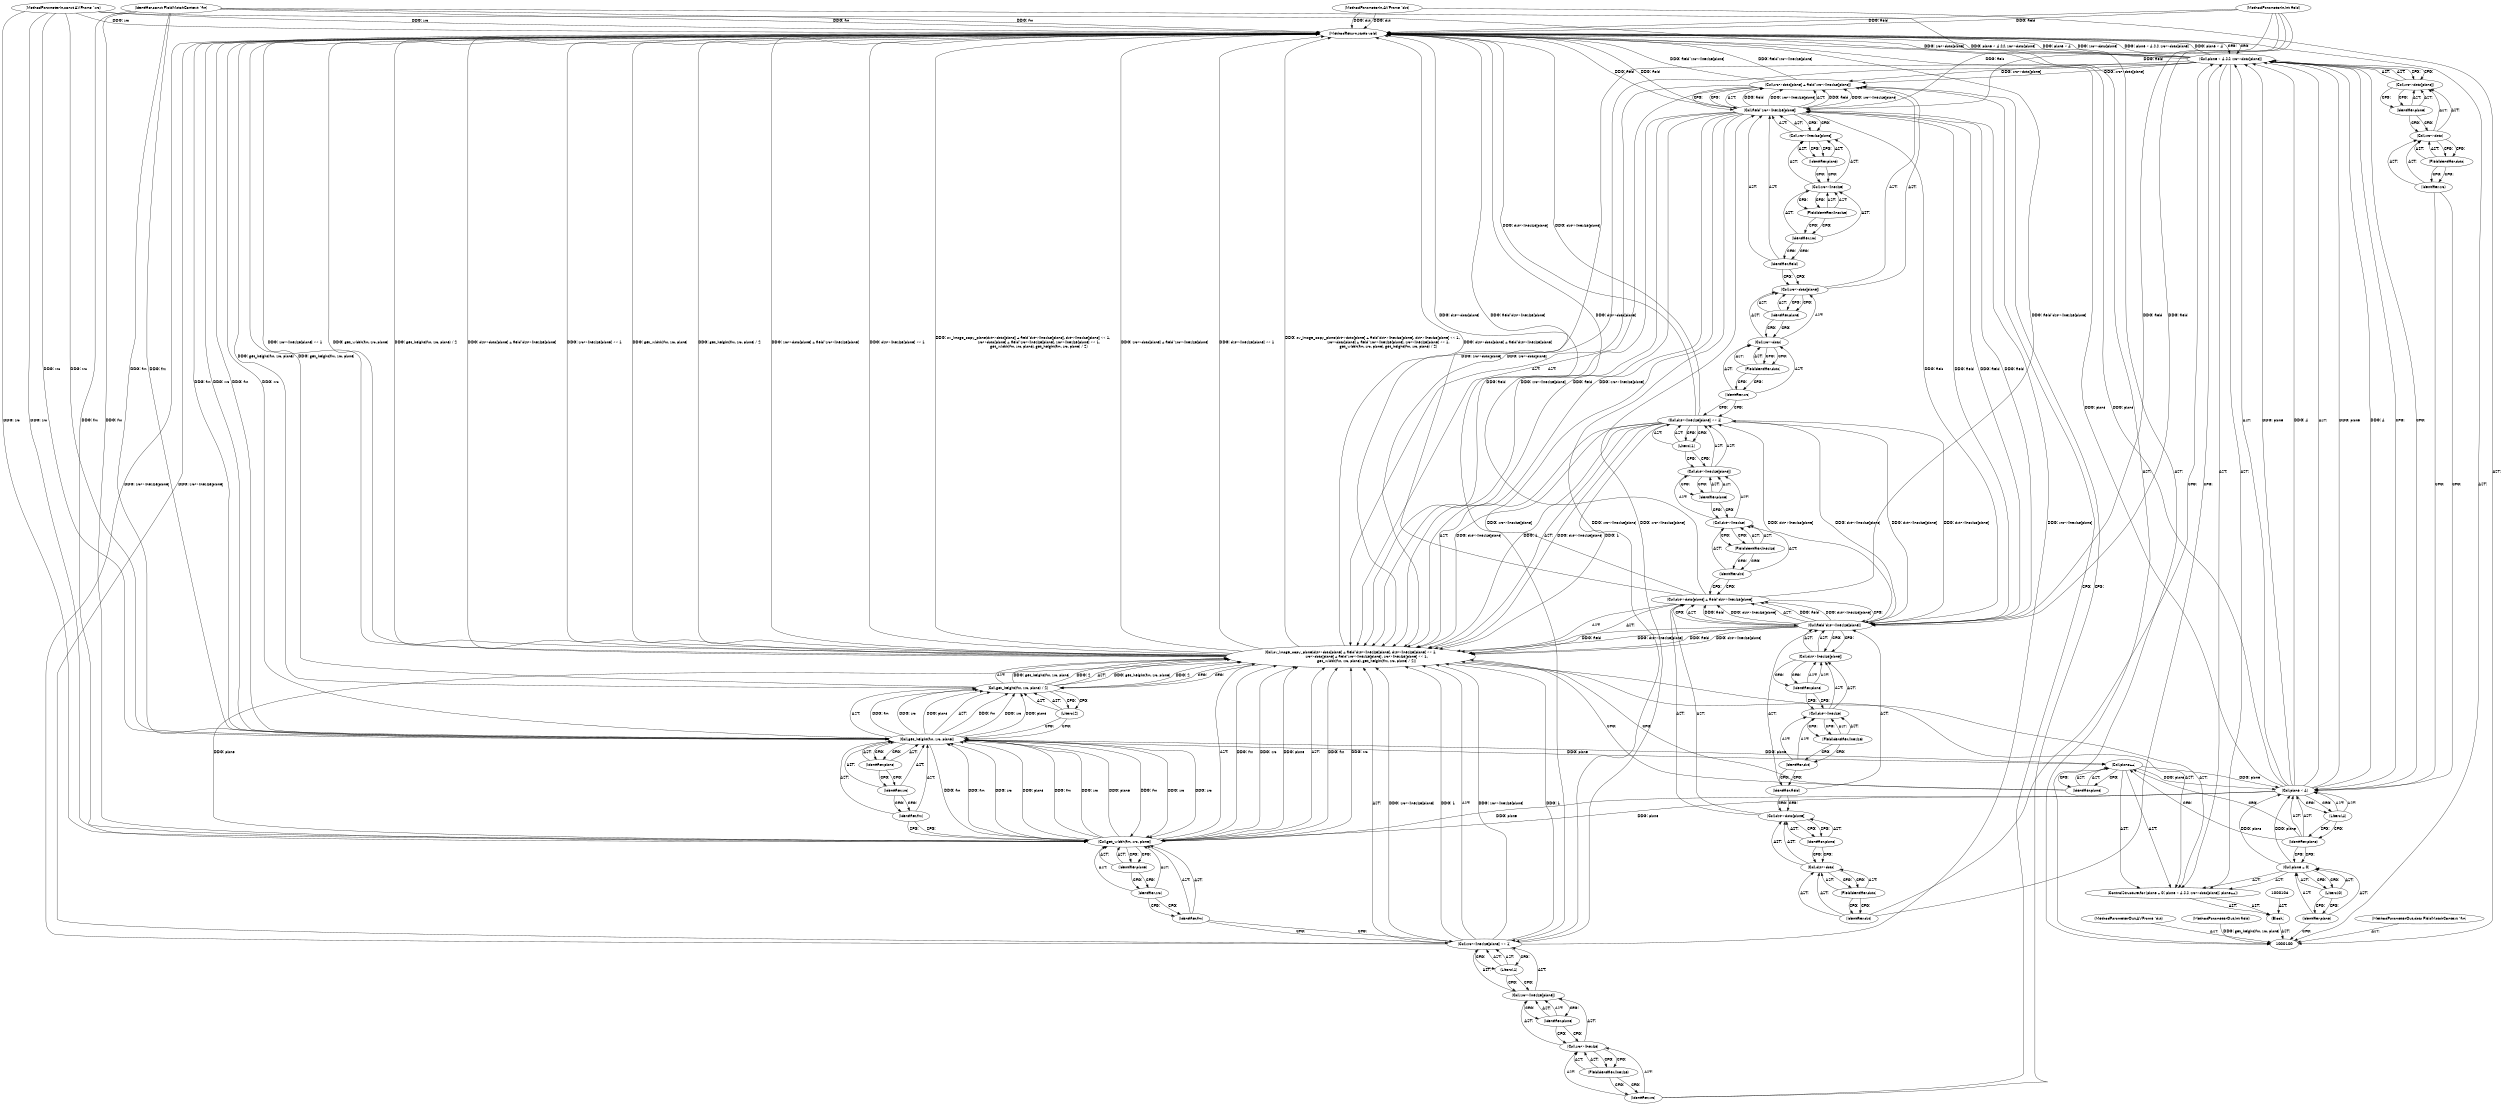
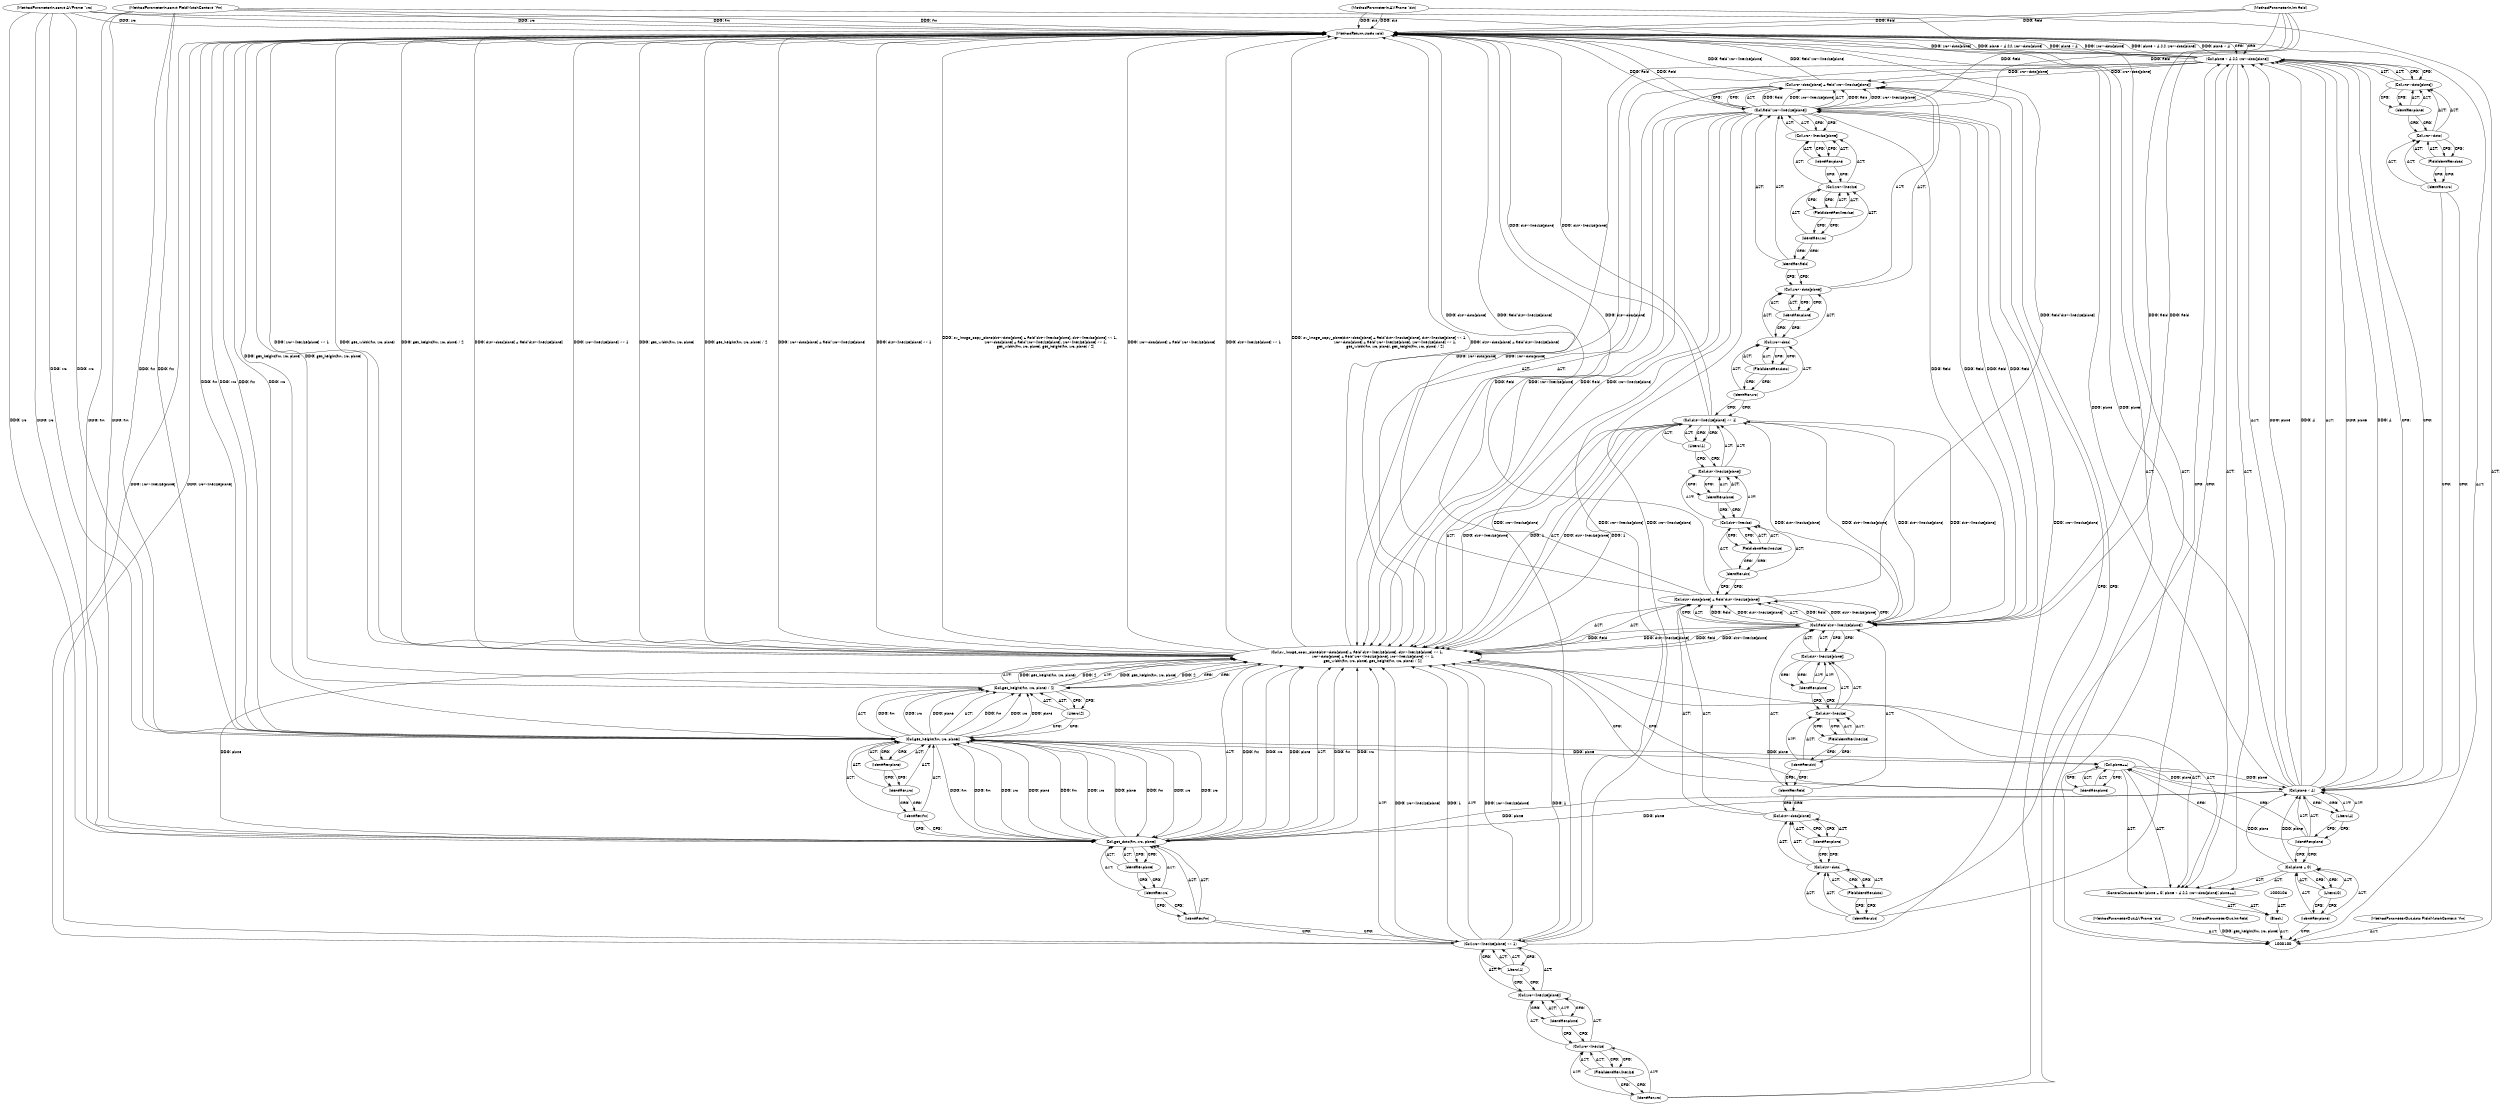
(171, 8) -> (176, 8)
(1125, 842) -> (1131, 842)
